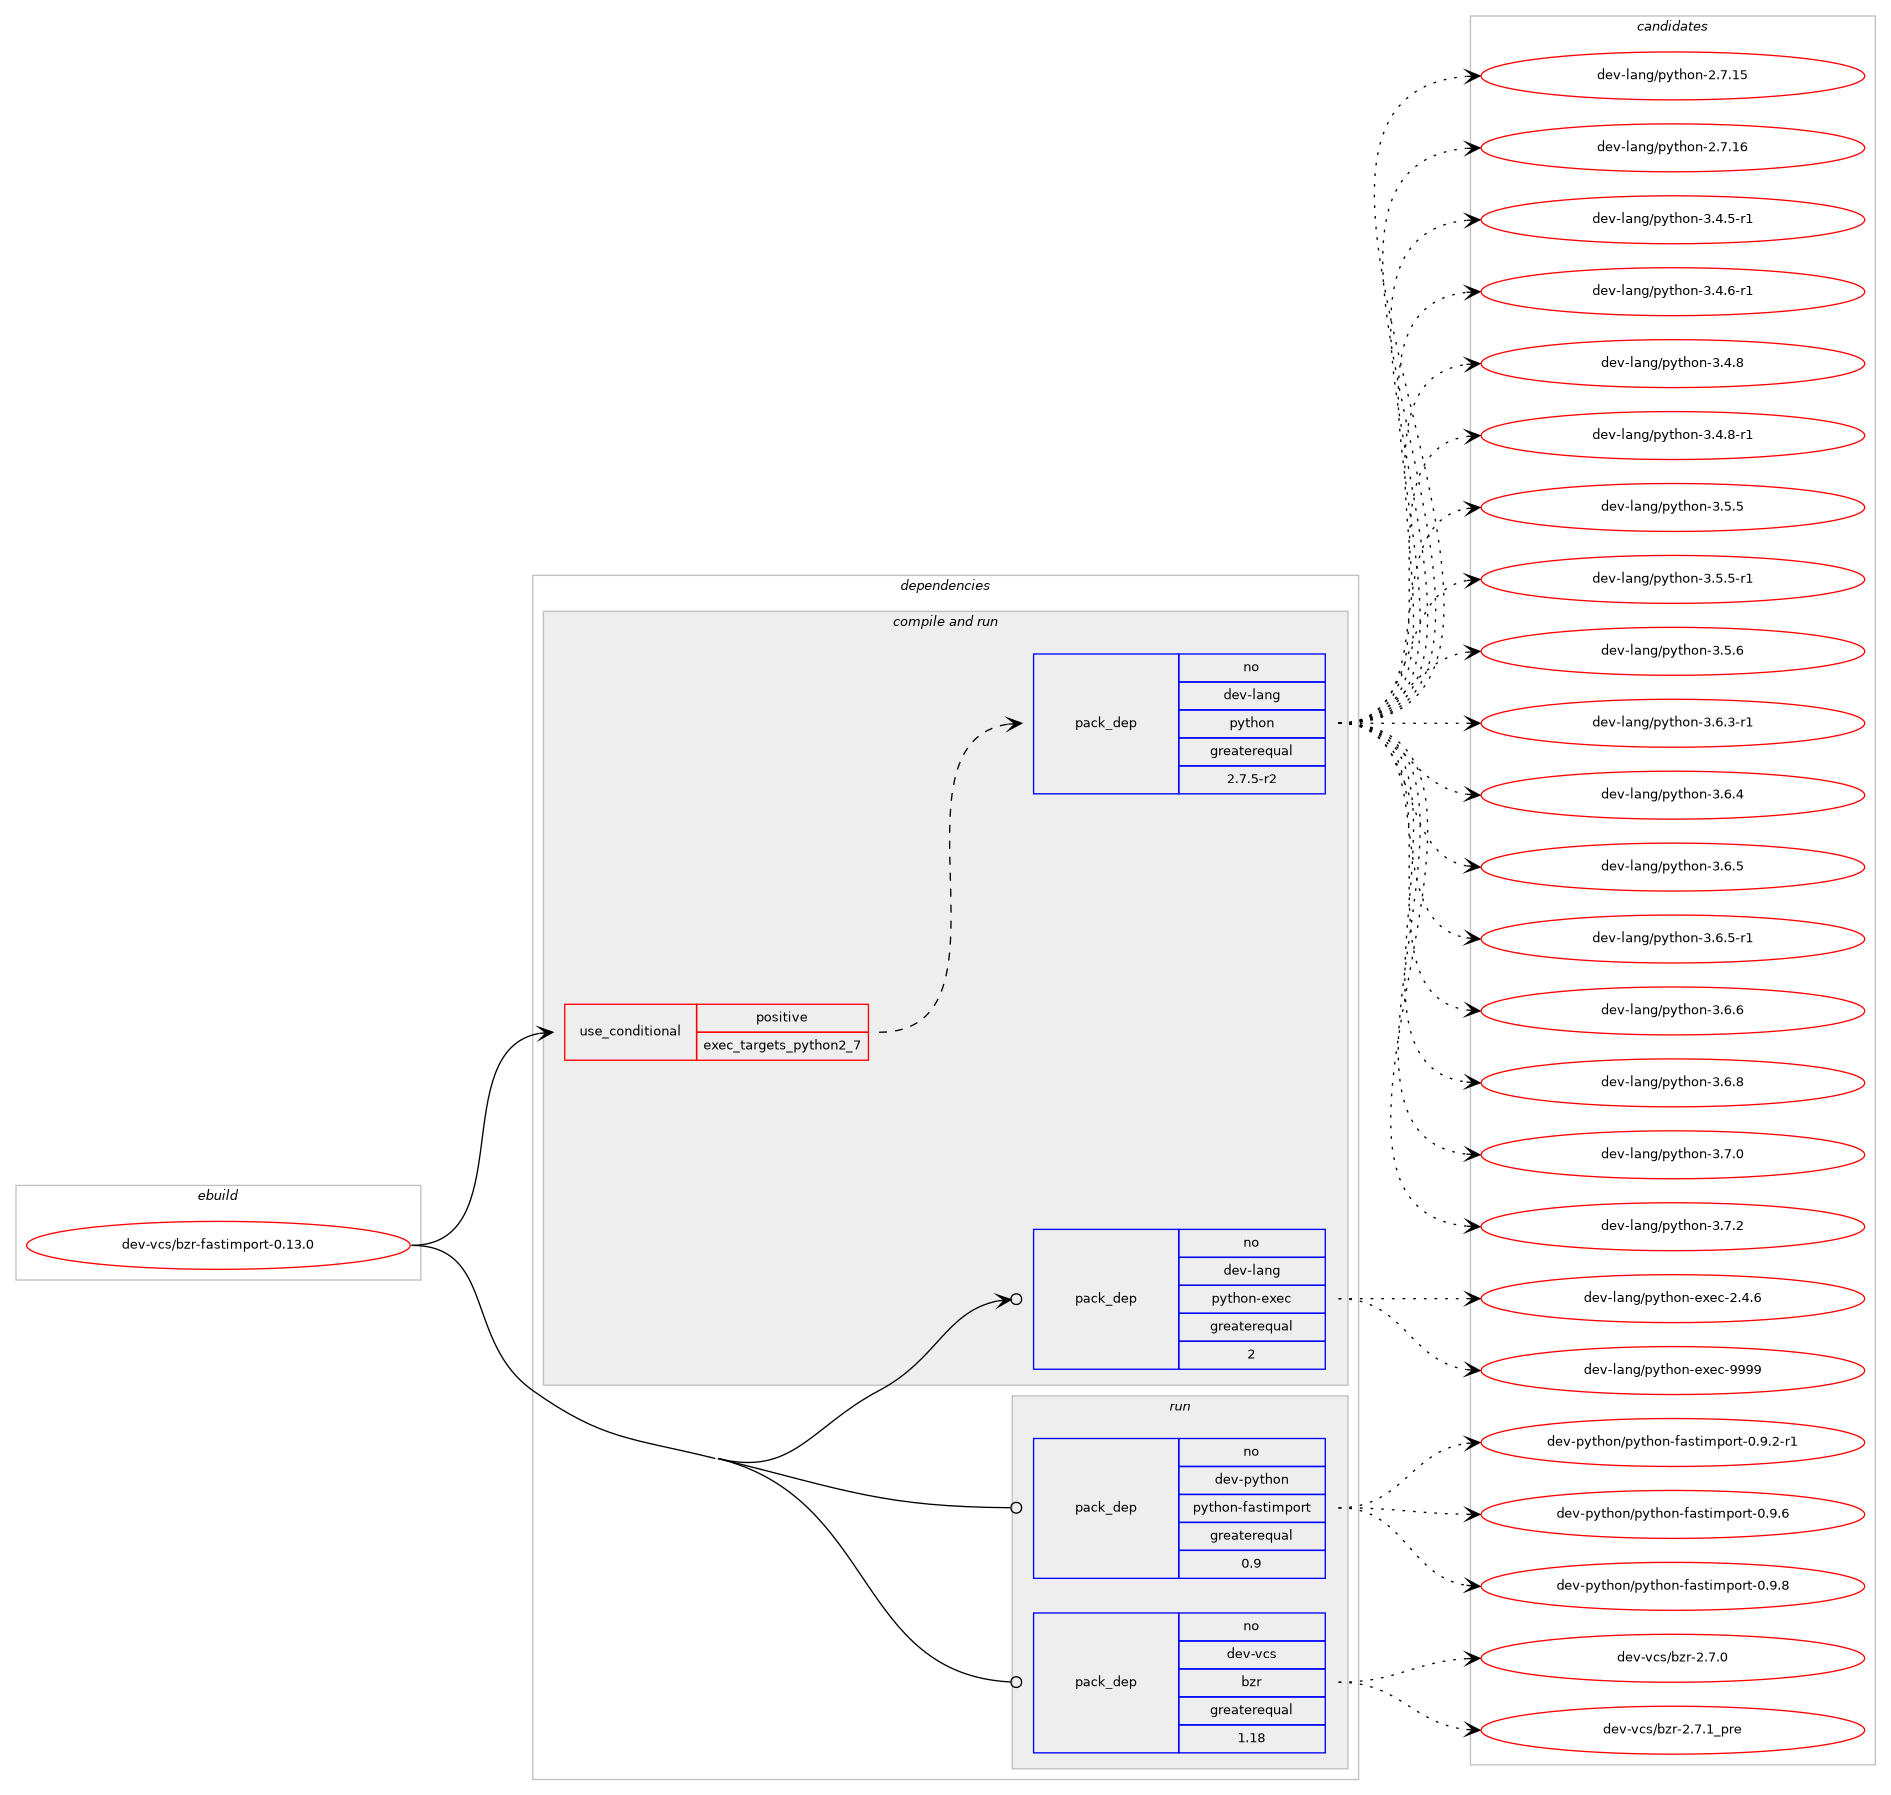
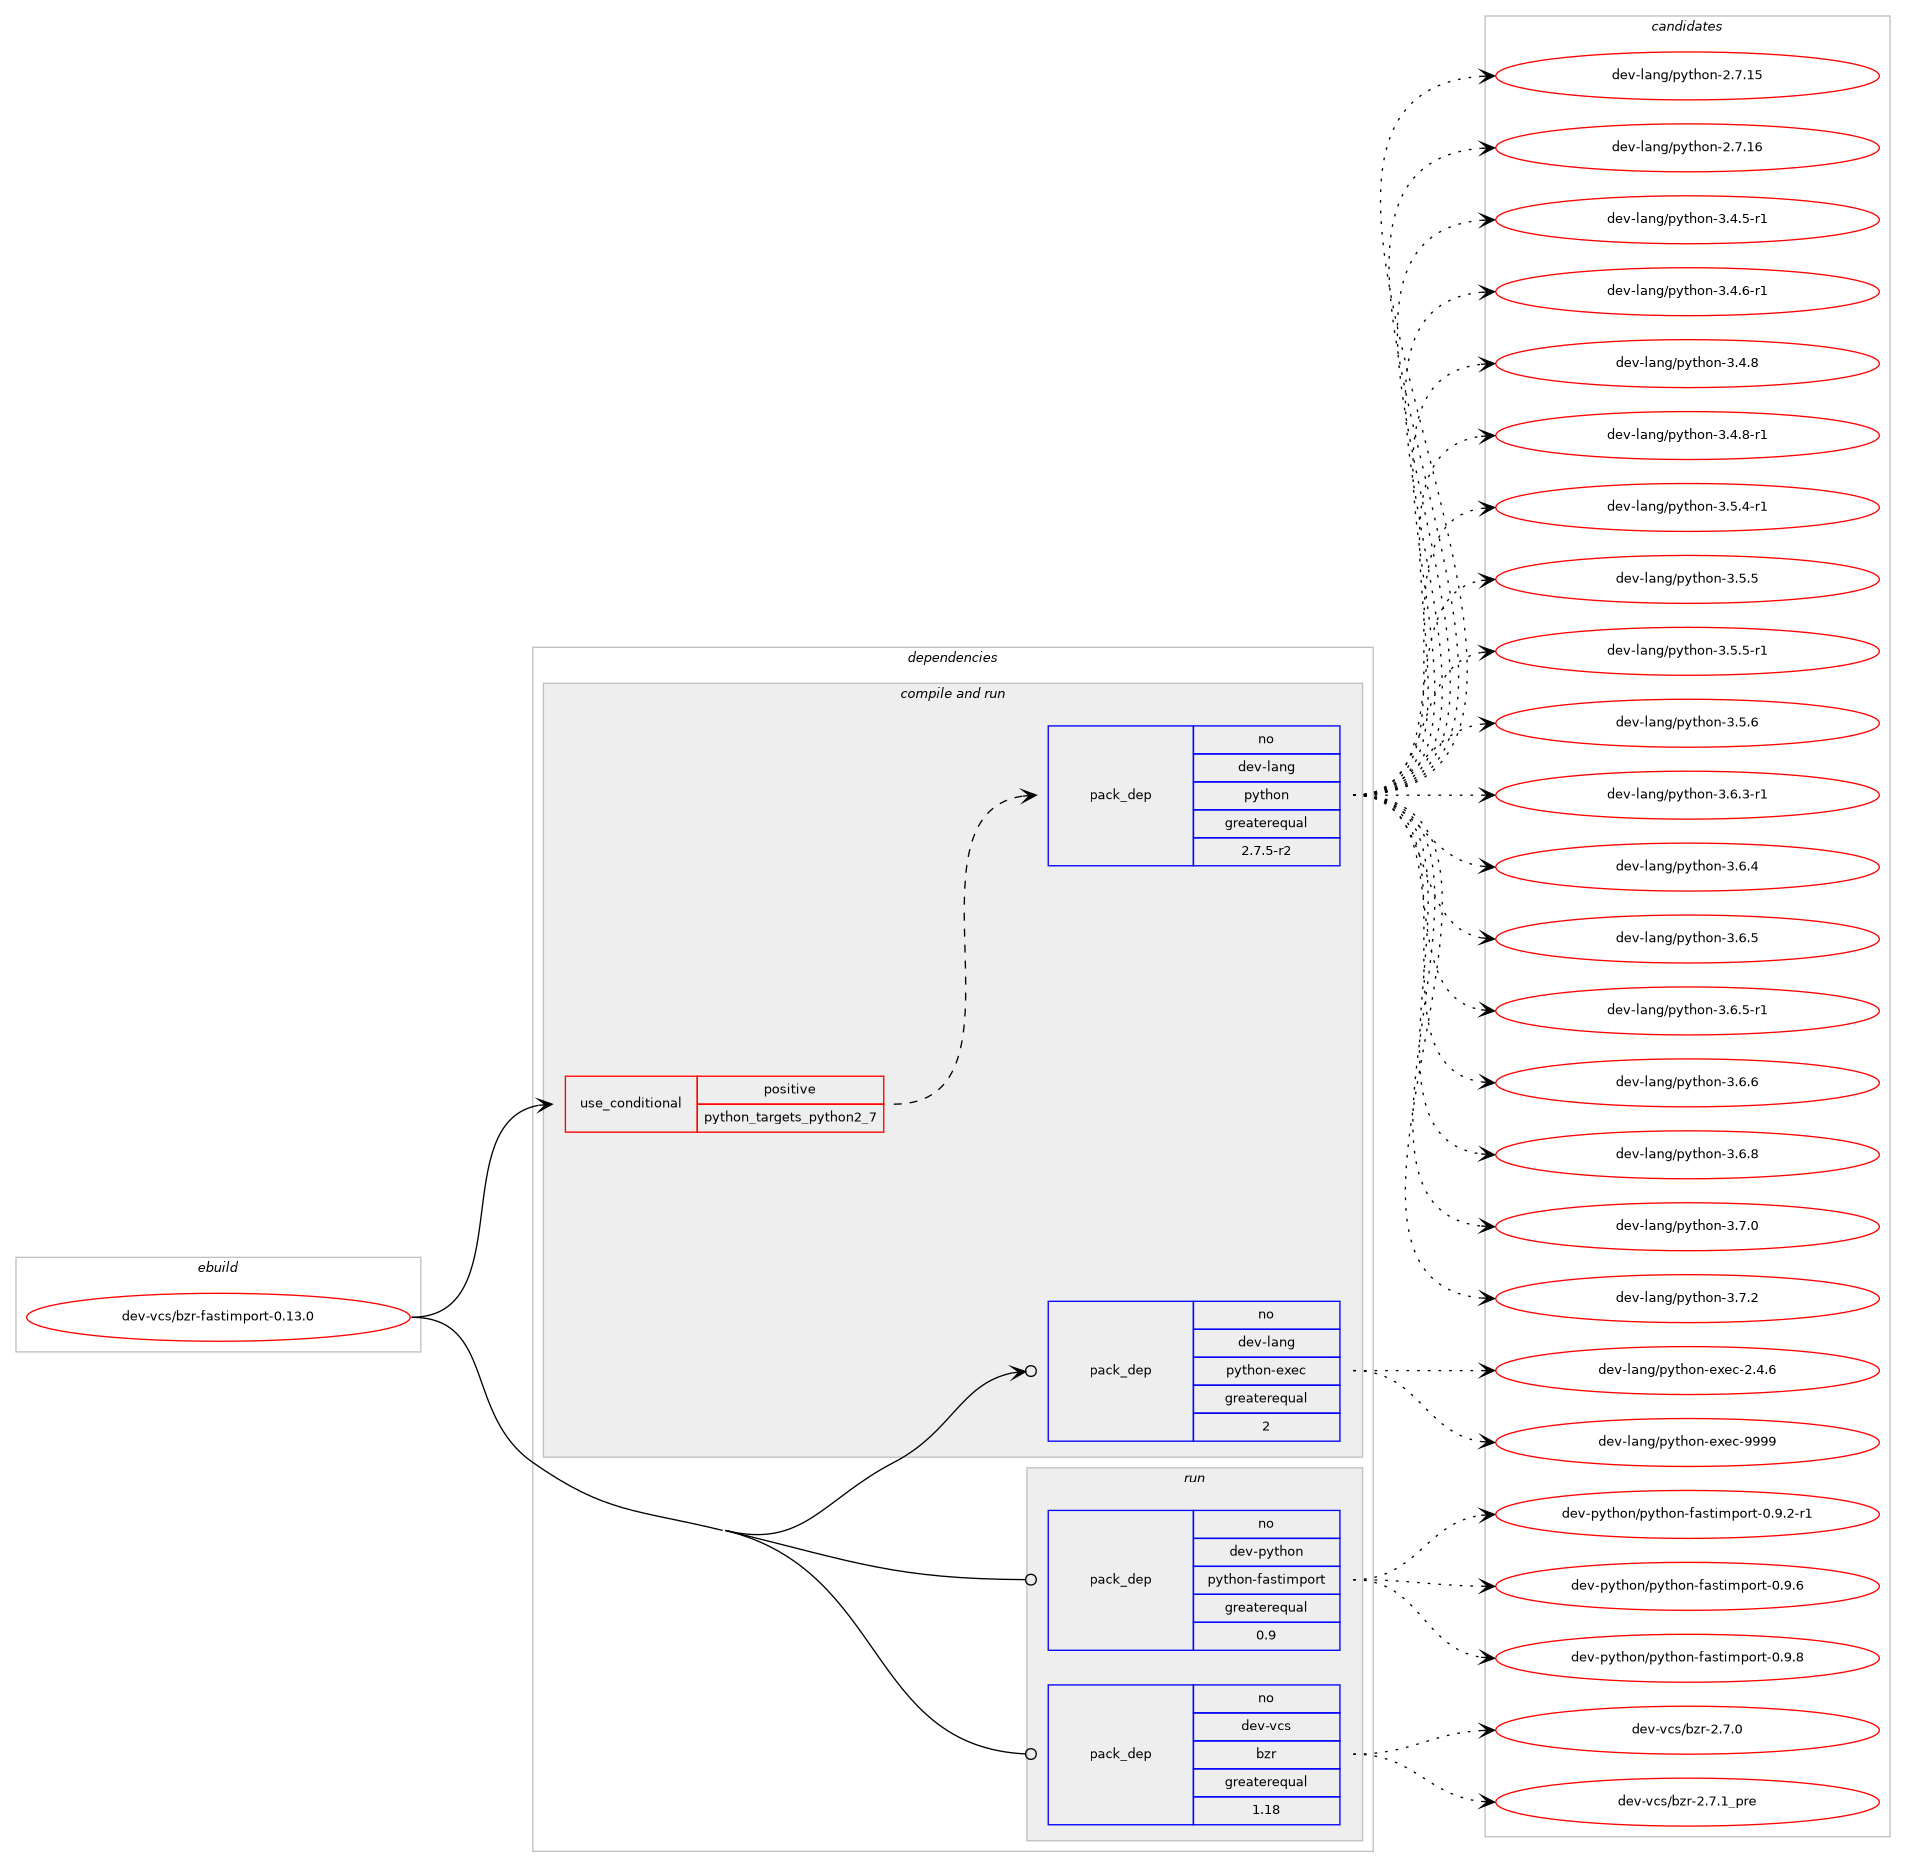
none -> (1688, 507)
(783, 1046) -> (791, 1118)
